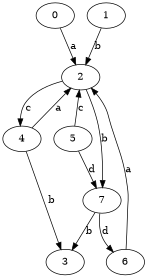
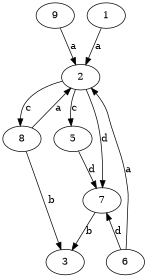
(55, 16) -> (55, 16)
(98, 46) -> (98, 46)
(77, 112) -> (71, 104)
(22, 139) -> (22, 139)
(105, 139) -> (105, 139)
(100, 231) -> (115, 235)
